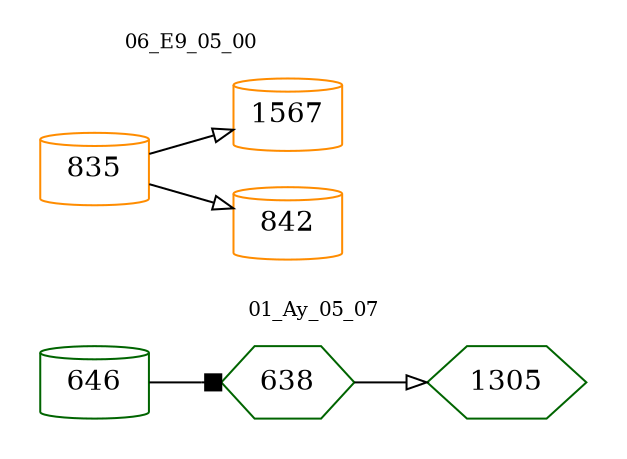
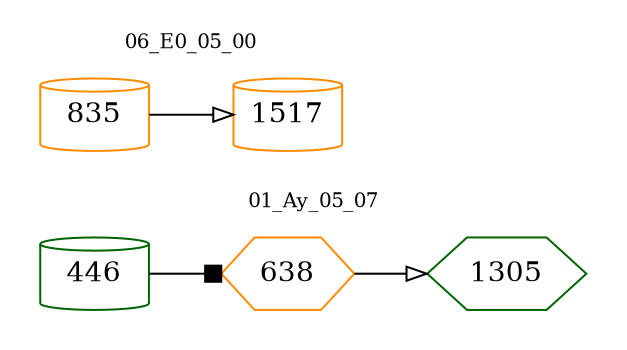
(191, 43) -> (191, 43)
(288, 115) -> (288, 115)
(288, 223) -> none
(95, 382) -> (95, 274)
(288, 382) -> (288, 274)
